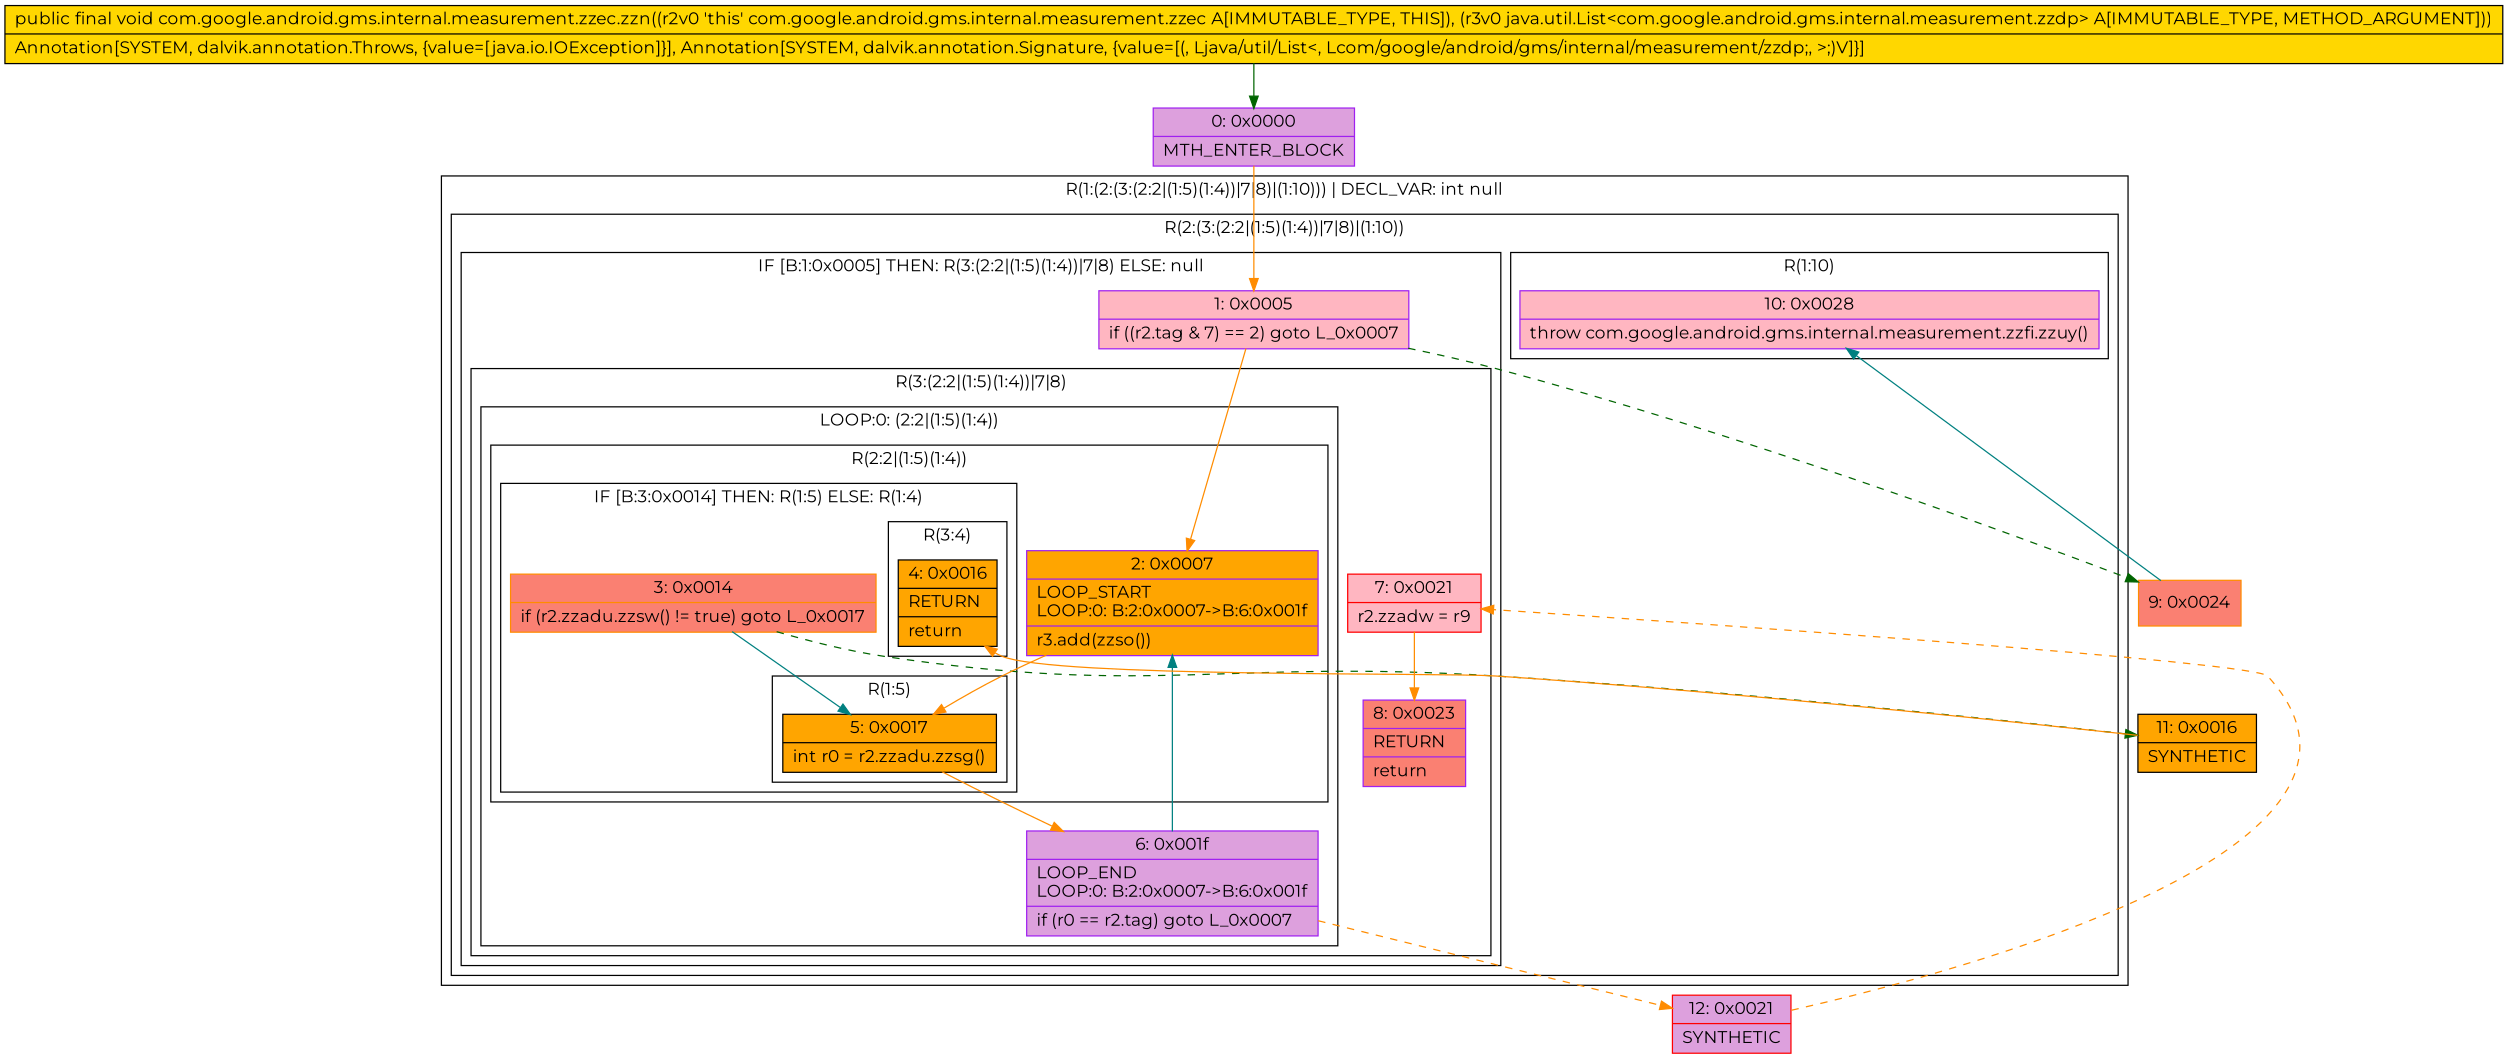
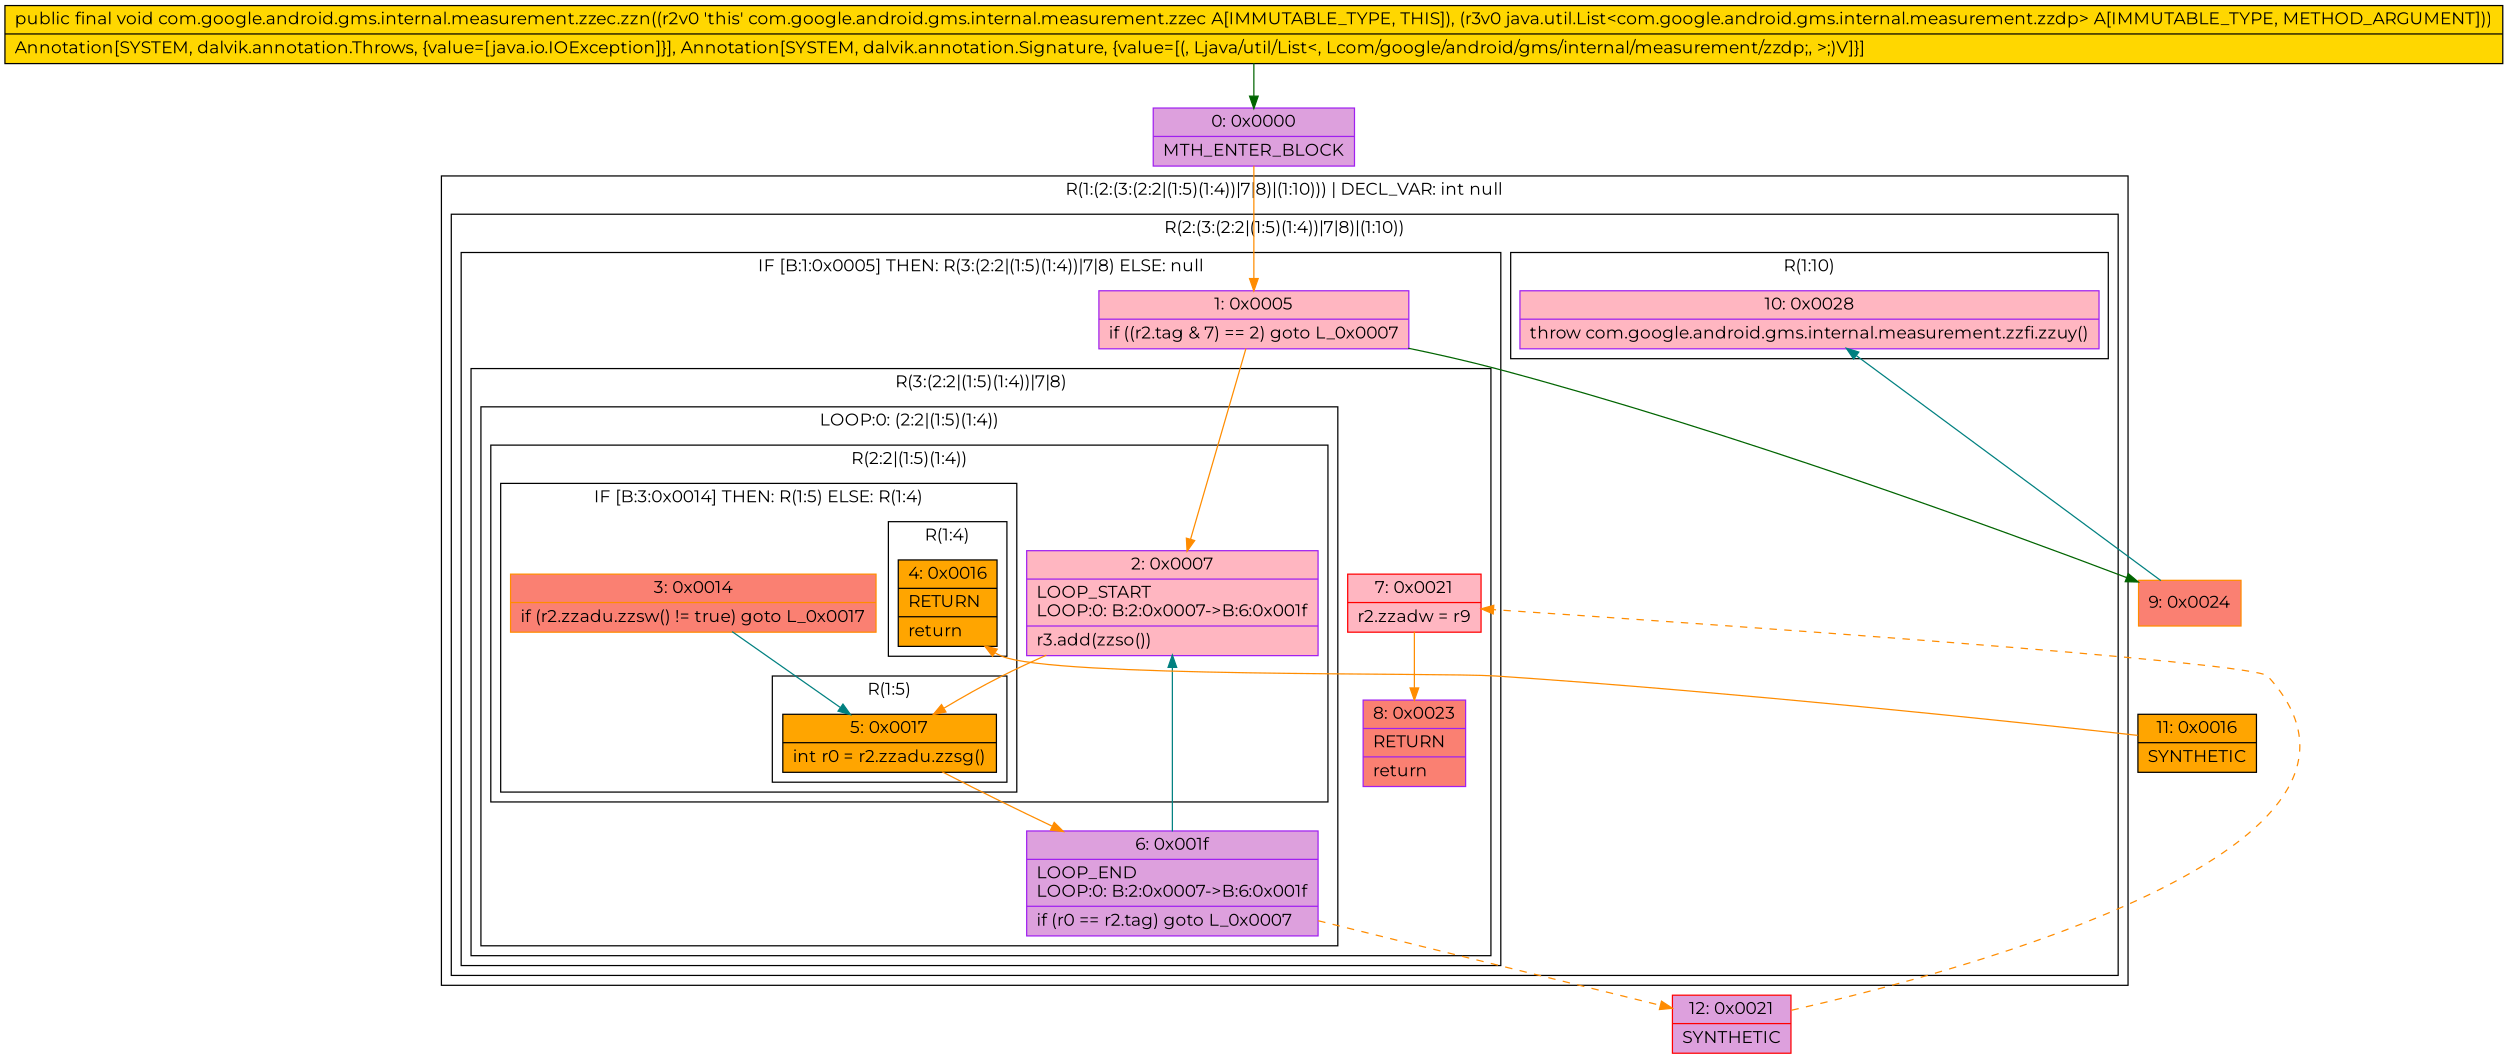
(1771, 451) -> (1771, 451)
(948, 536) -> (948, 536)
(1172, 603) -> (1172, 603)
(1450, 674) -> none
